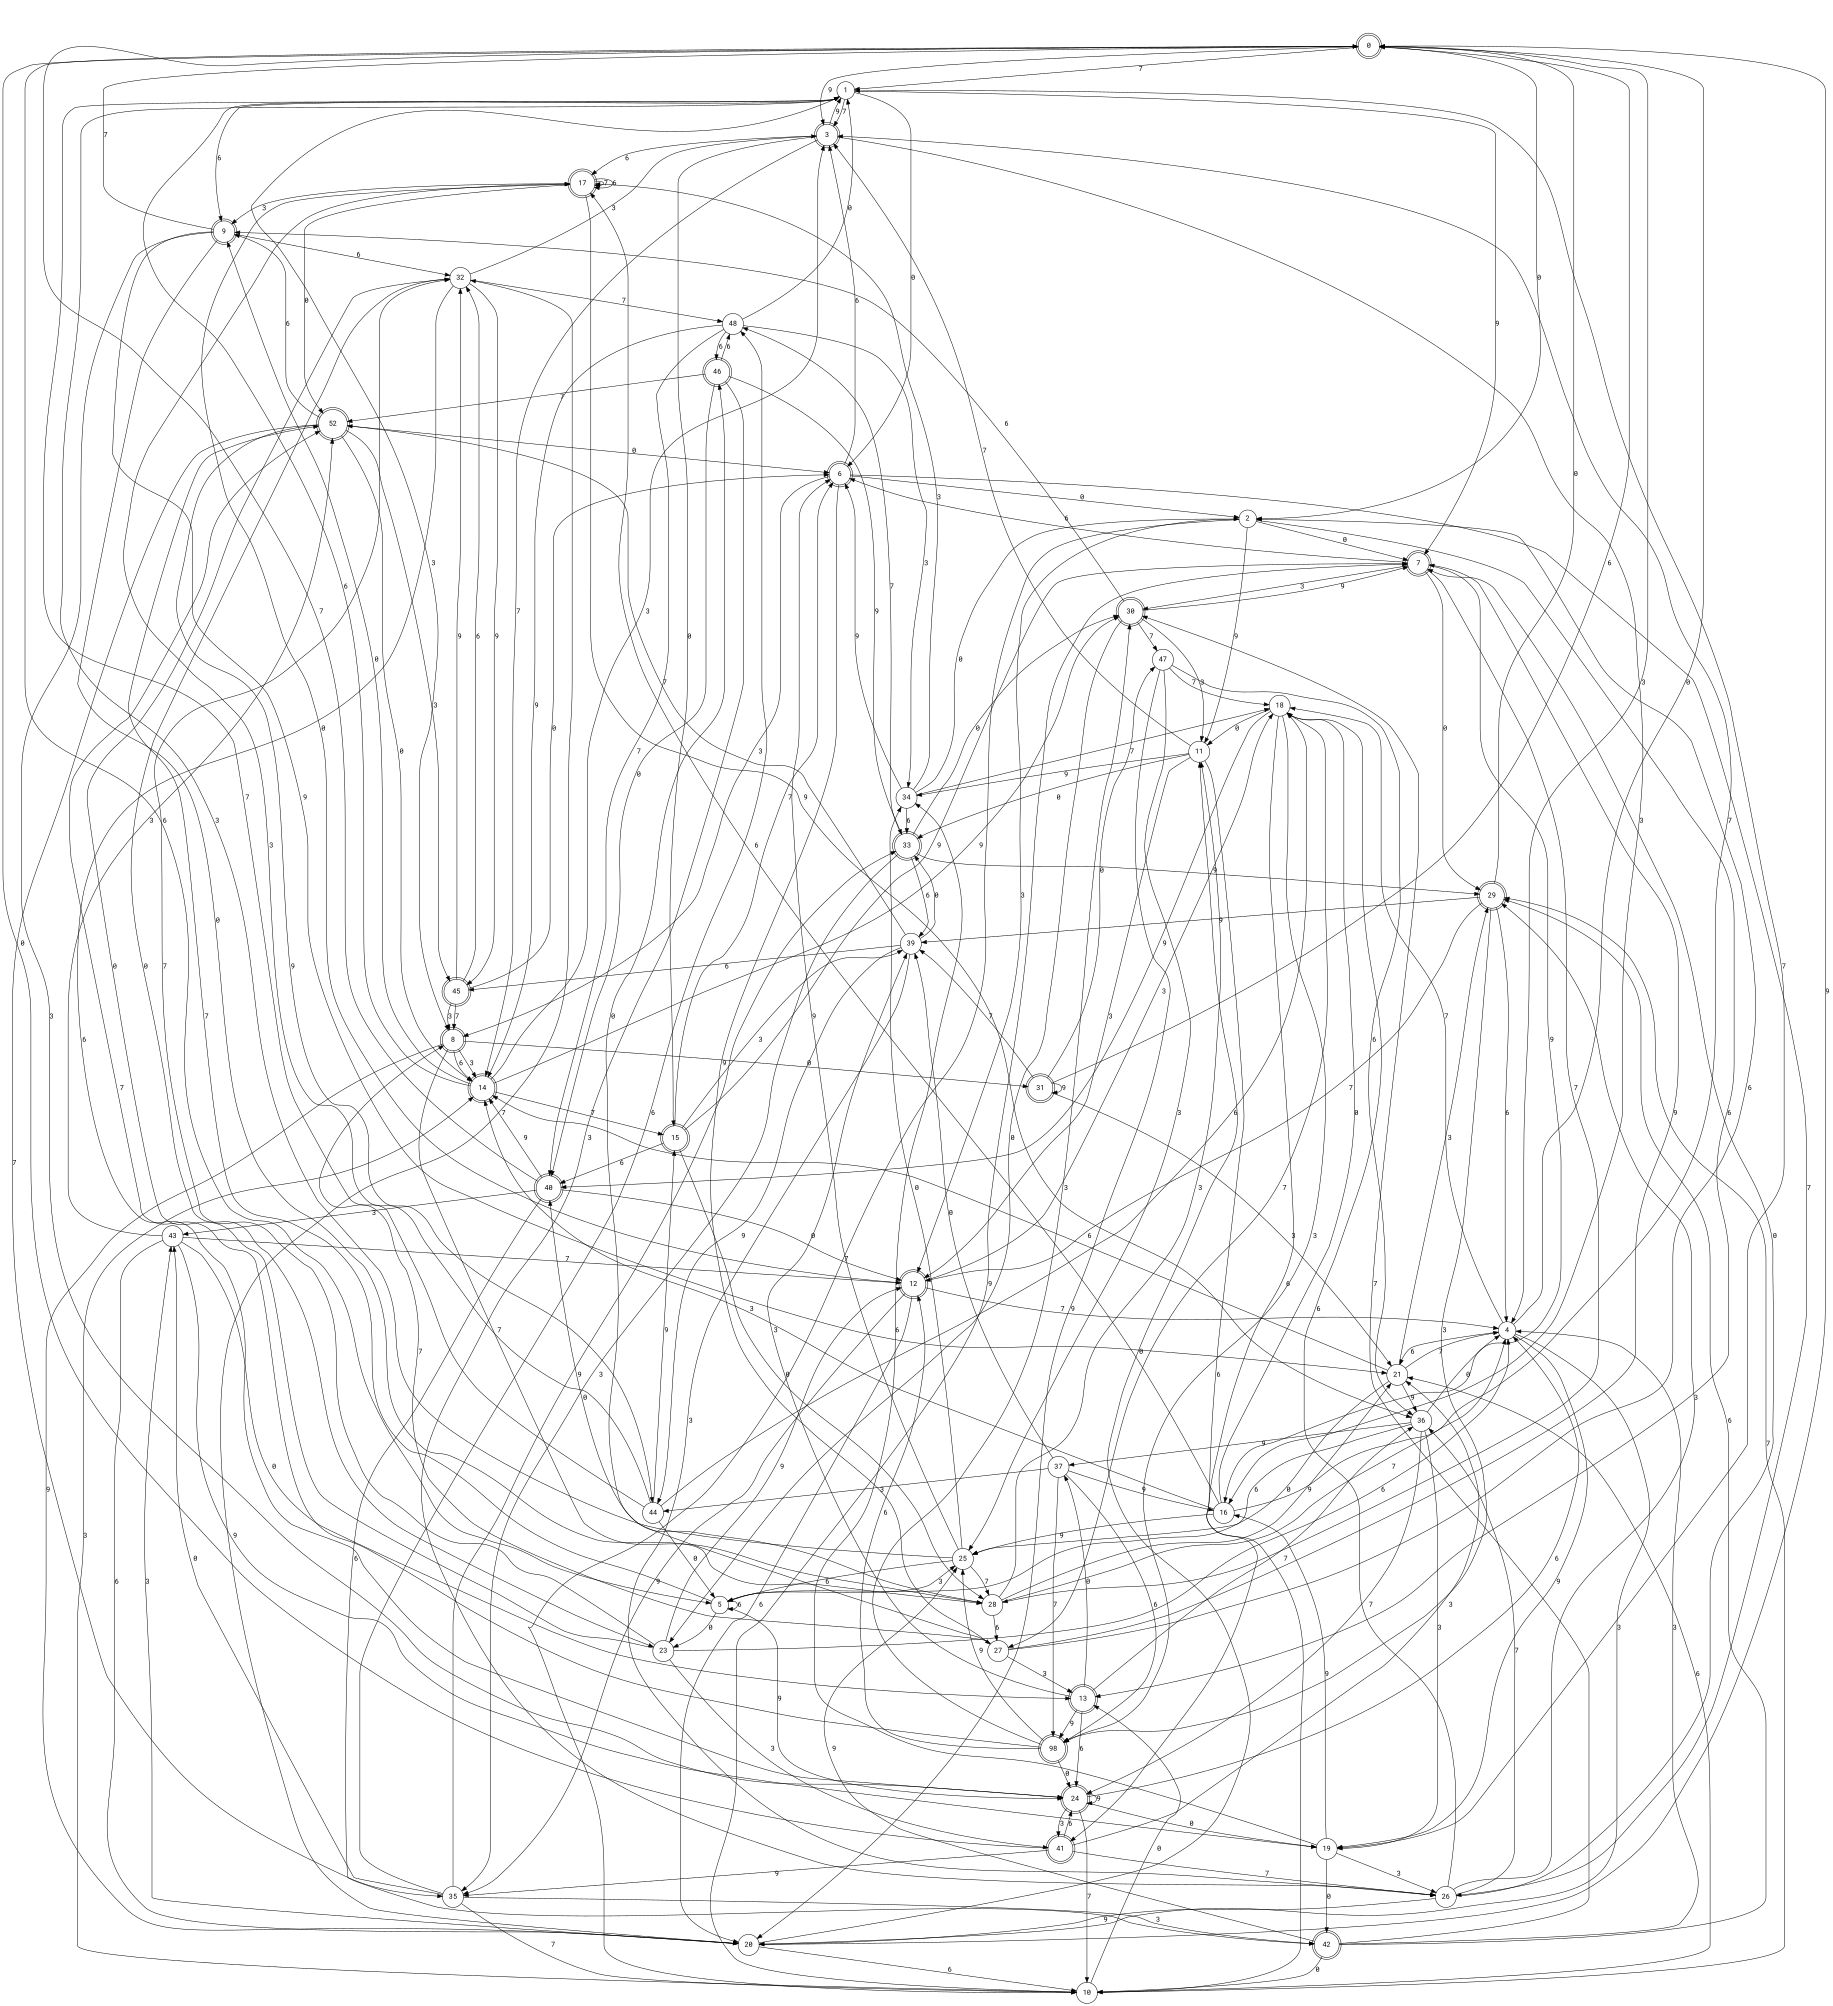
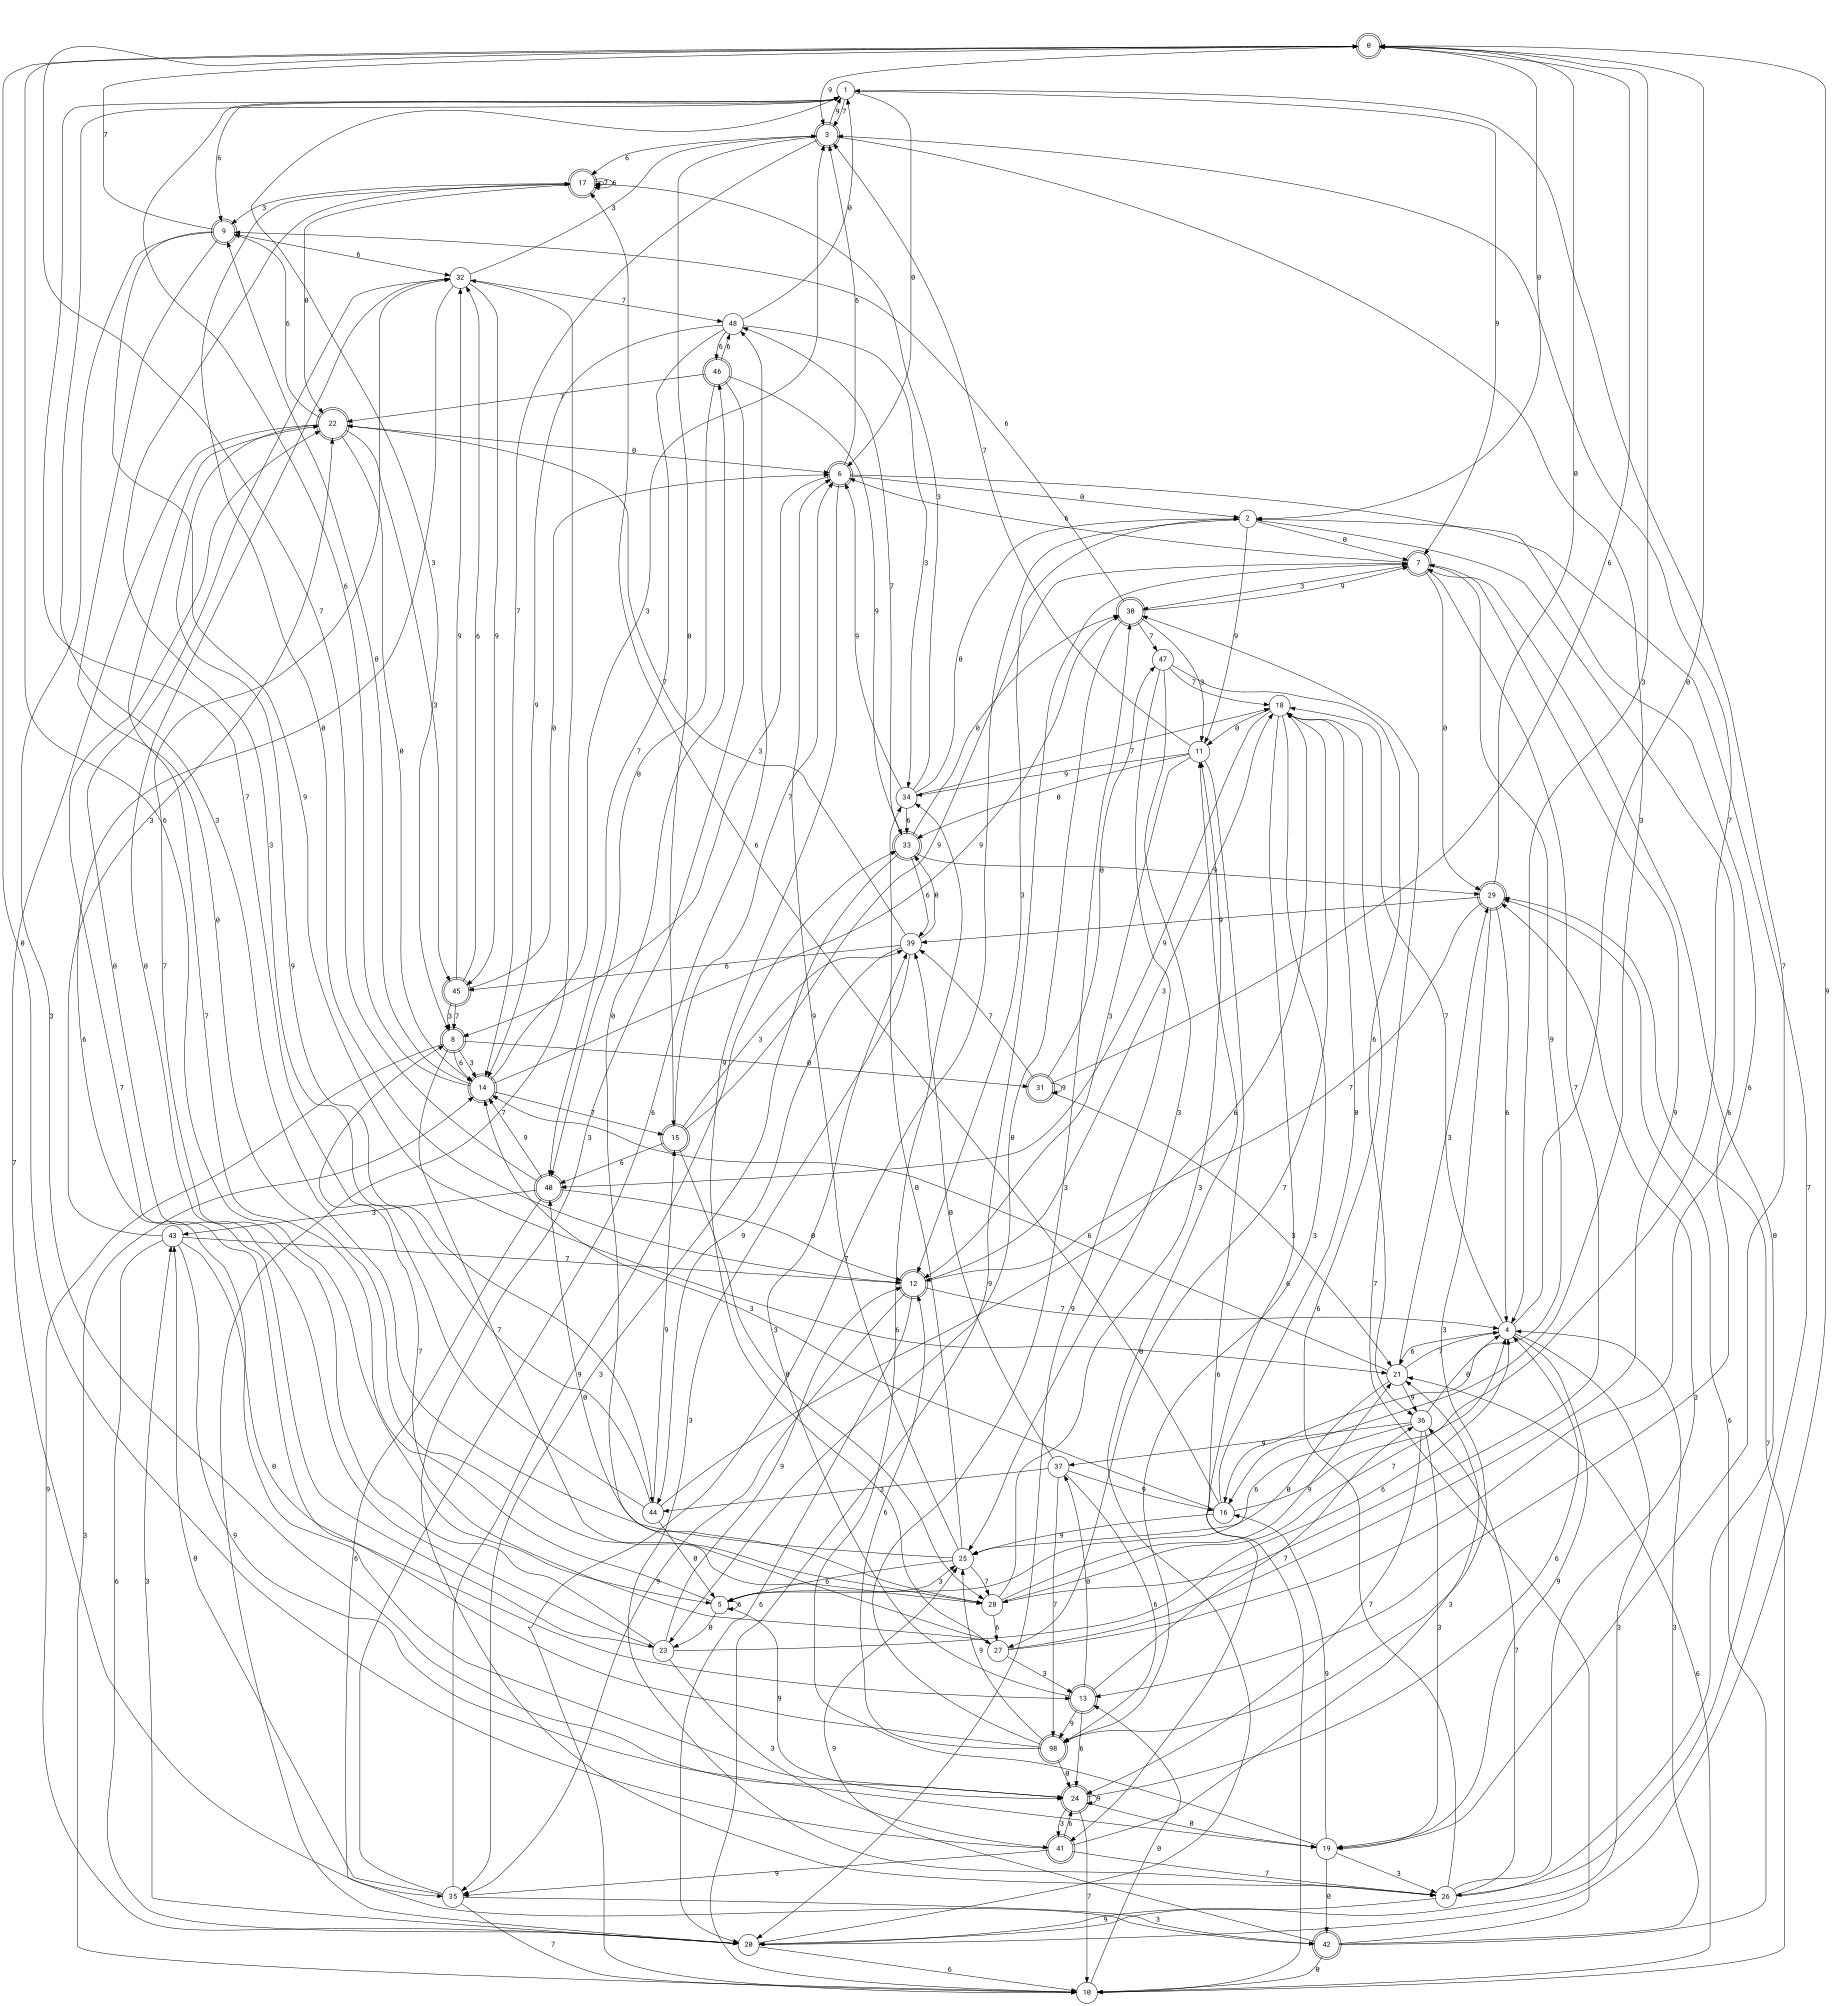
(1109, 68) -> none
(333, 424) -> (333, 424)
(855, 865) -> none
